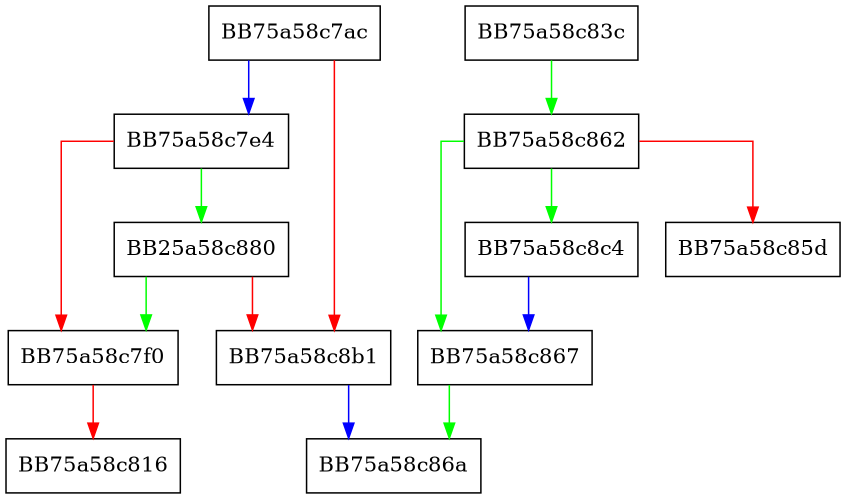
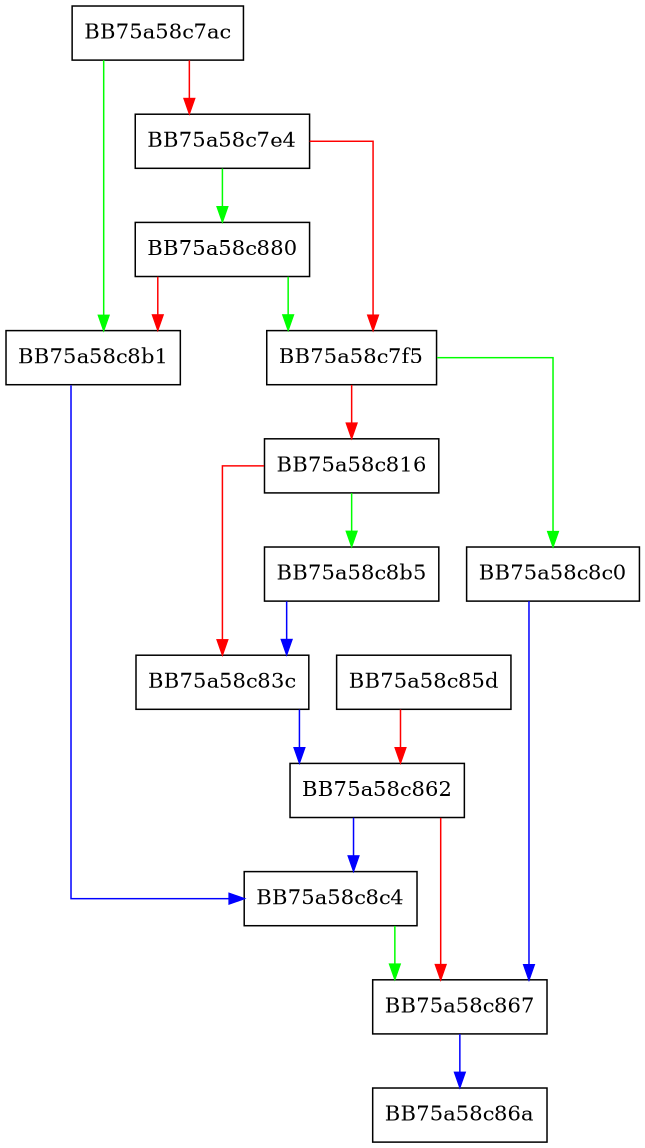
(249, 79) -> (189, 79)
(552, 79) -> (299, 729)
(729, 141) -> (400, 729)
(334, 188) -> (104, 188)
(552, 188) -> (354, 837)
(441, 217) -> (441, 891)
(201, 249) -> (222, 249)
(529, 296) -> (395, 945)
(93, 358) -> (352, 358)
(349, 404) -> (71, 721)
(449, 404) -> (460, 1053)
none -> (222, 532)
none -> (352, 574)
none -> (553, 574)
